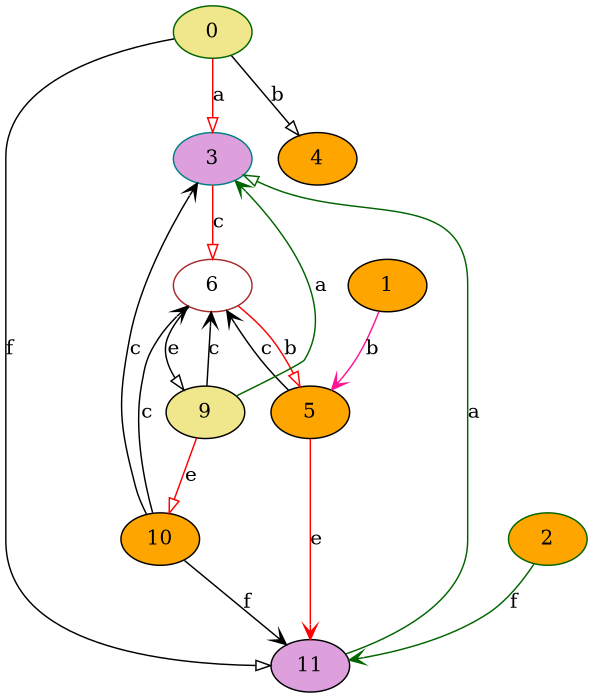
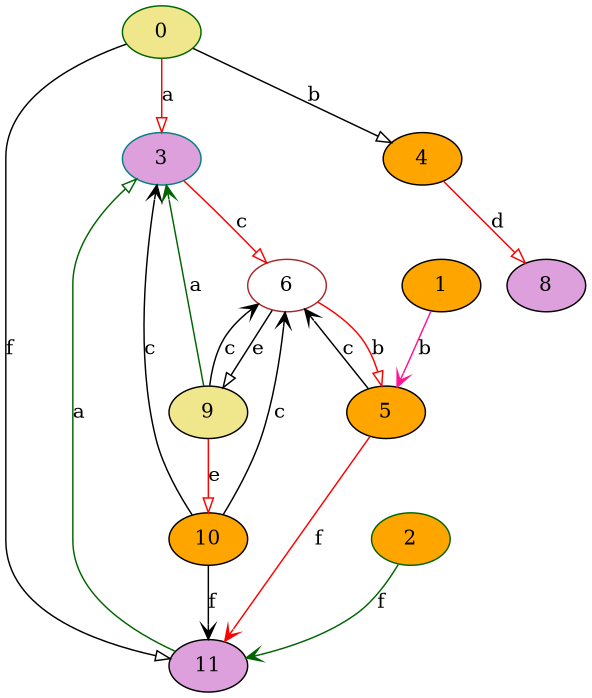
none -> (546, 286)
(317, 539) -> (319, 539)
